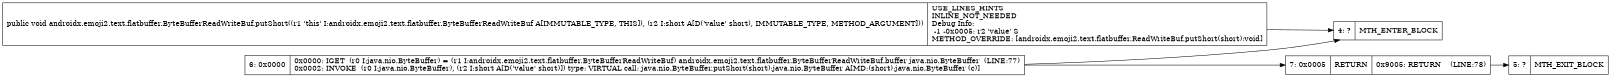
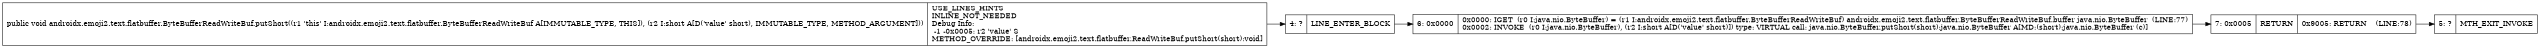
(1399, 30) -> (1351, 24)
(1180, 57) -> (1401, 24)
(1569, 65) -> (2497, 24)
